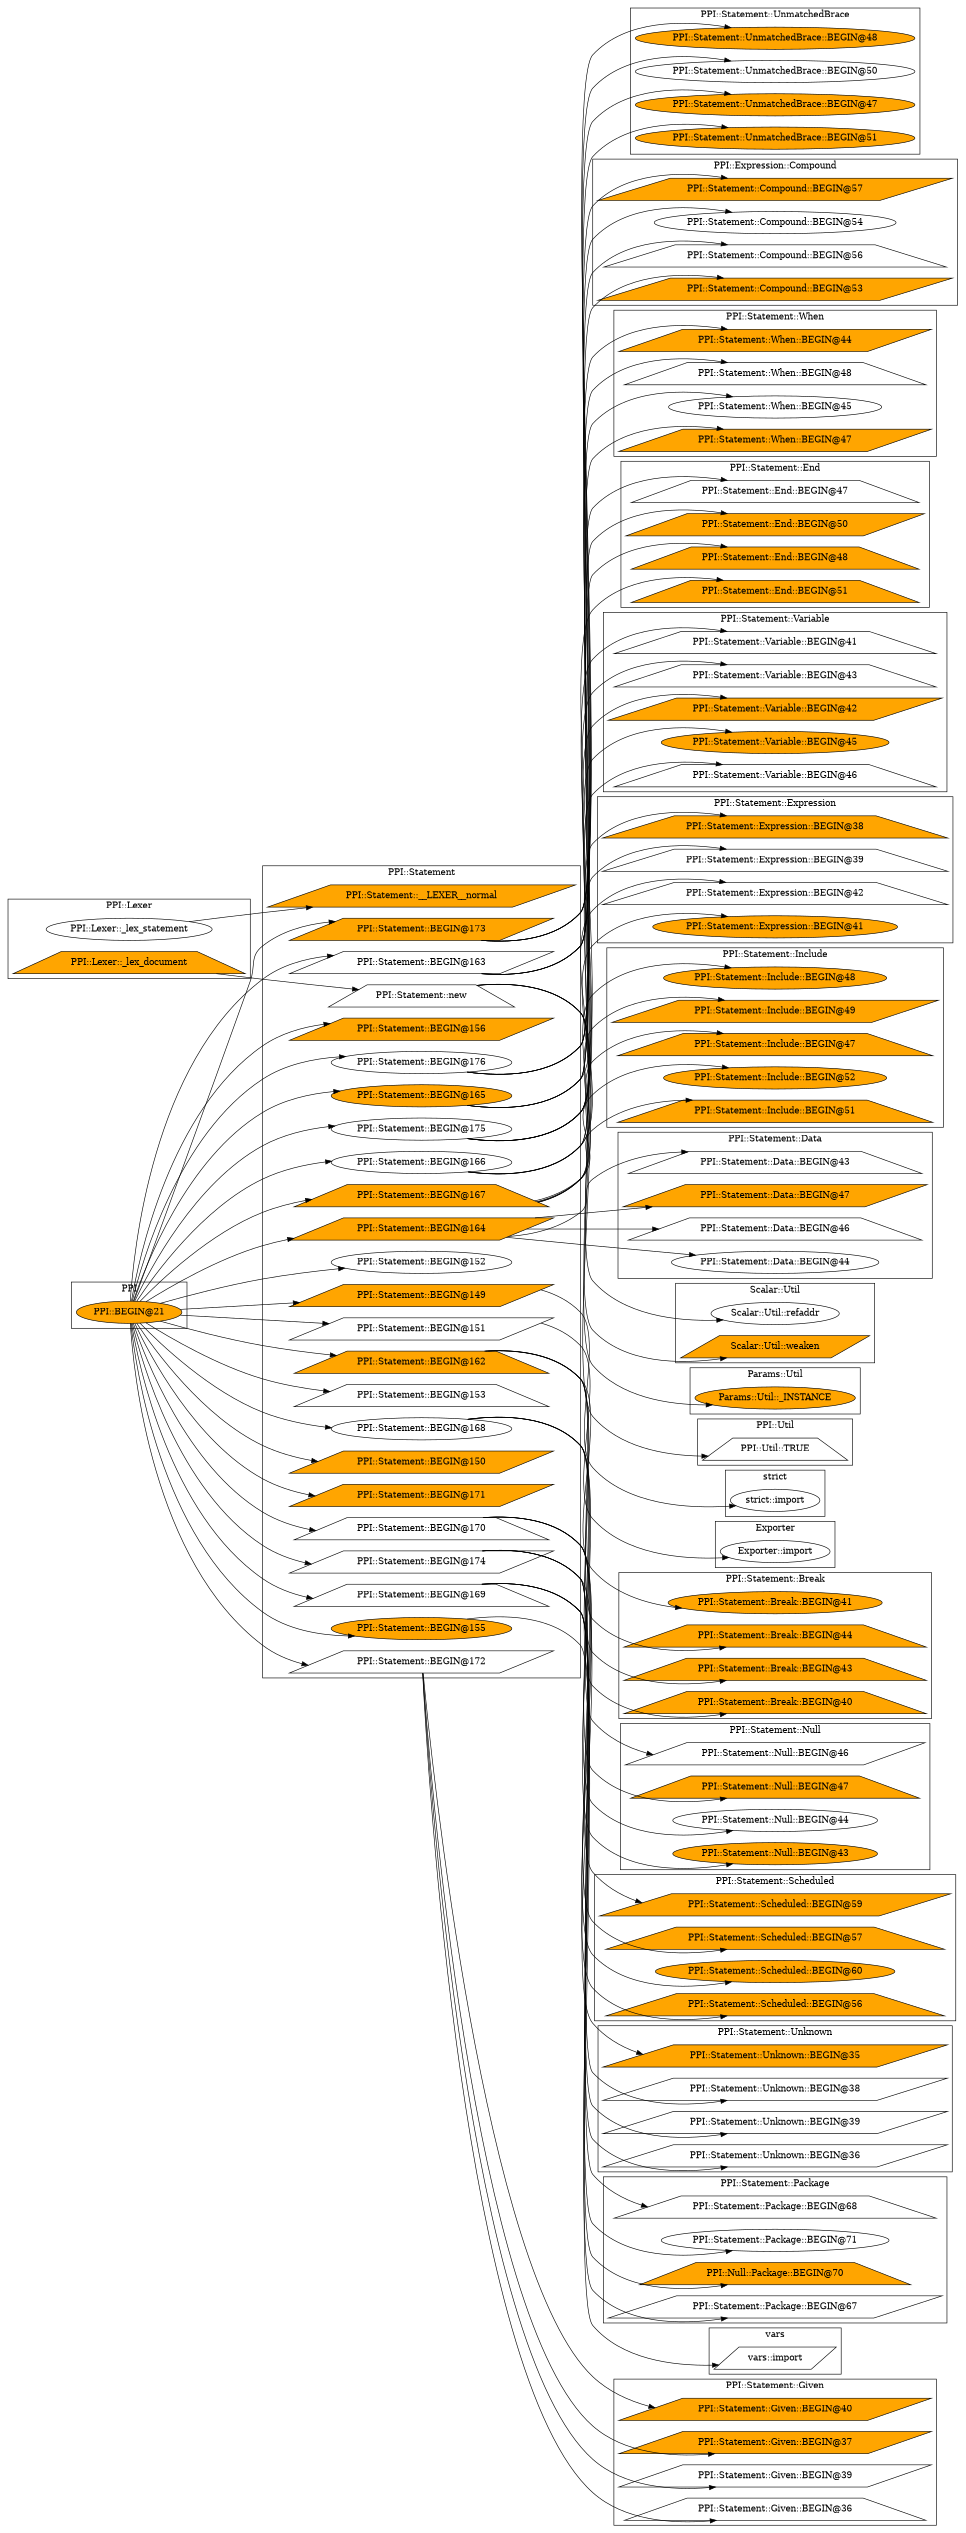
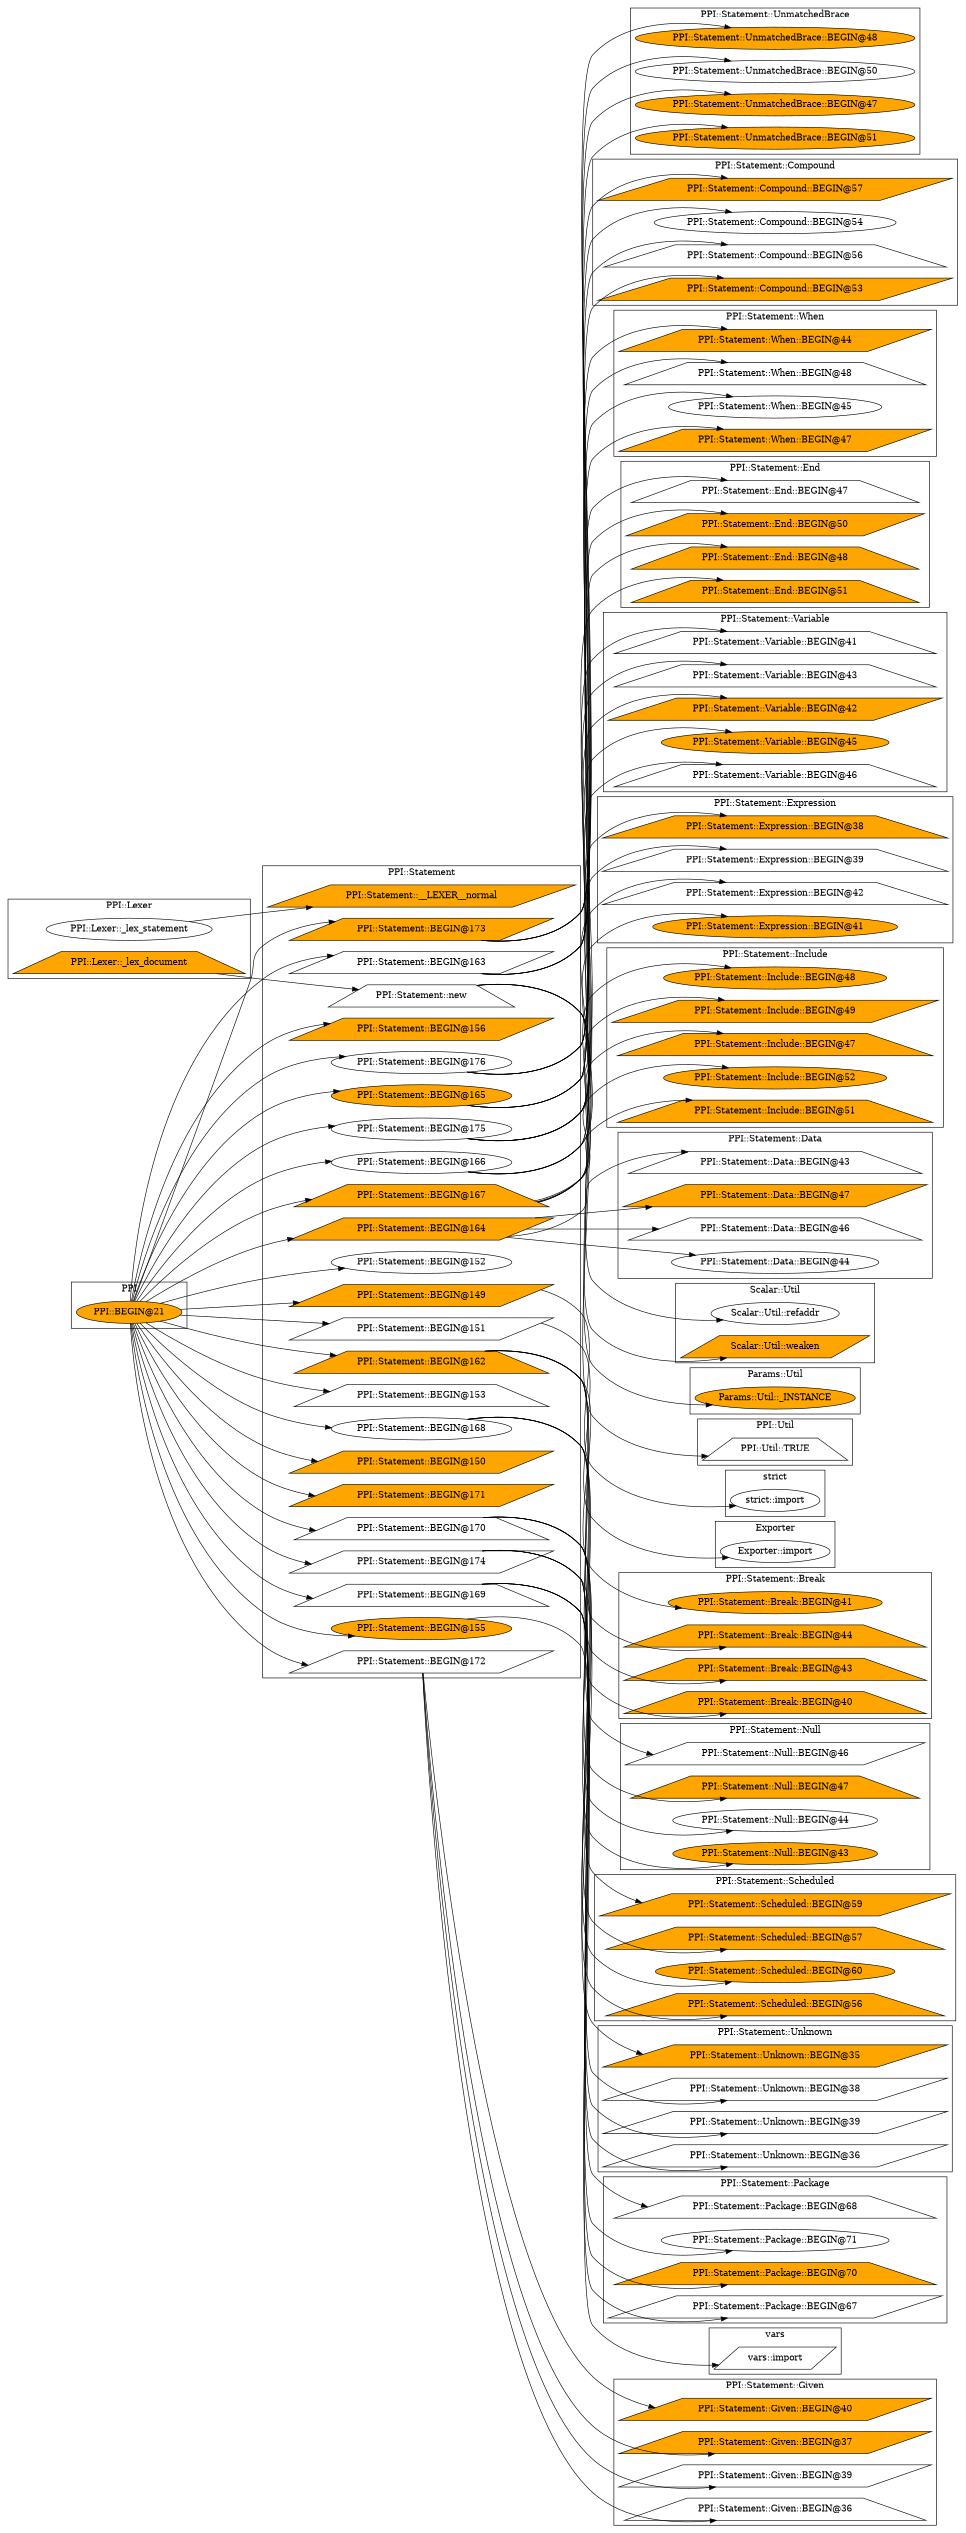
(775, 166) -> (775, 166)
(775, 2274) -> (775, 2274)
